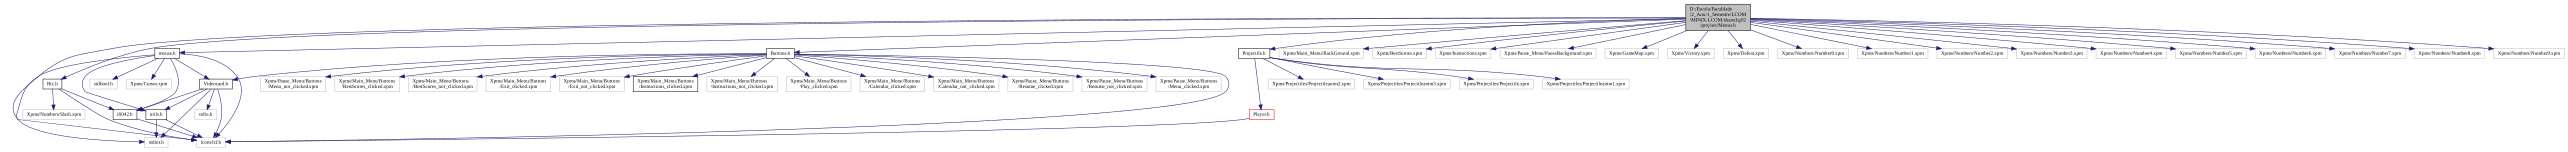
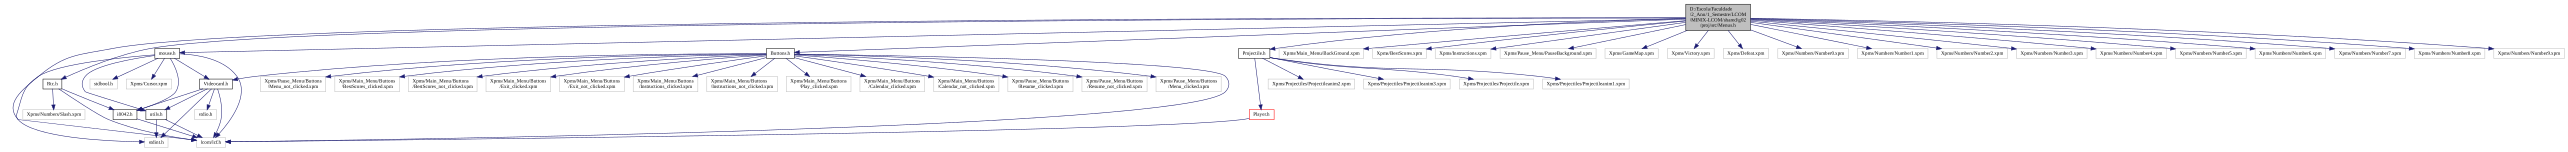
(666, 84) -> (666, 84)
